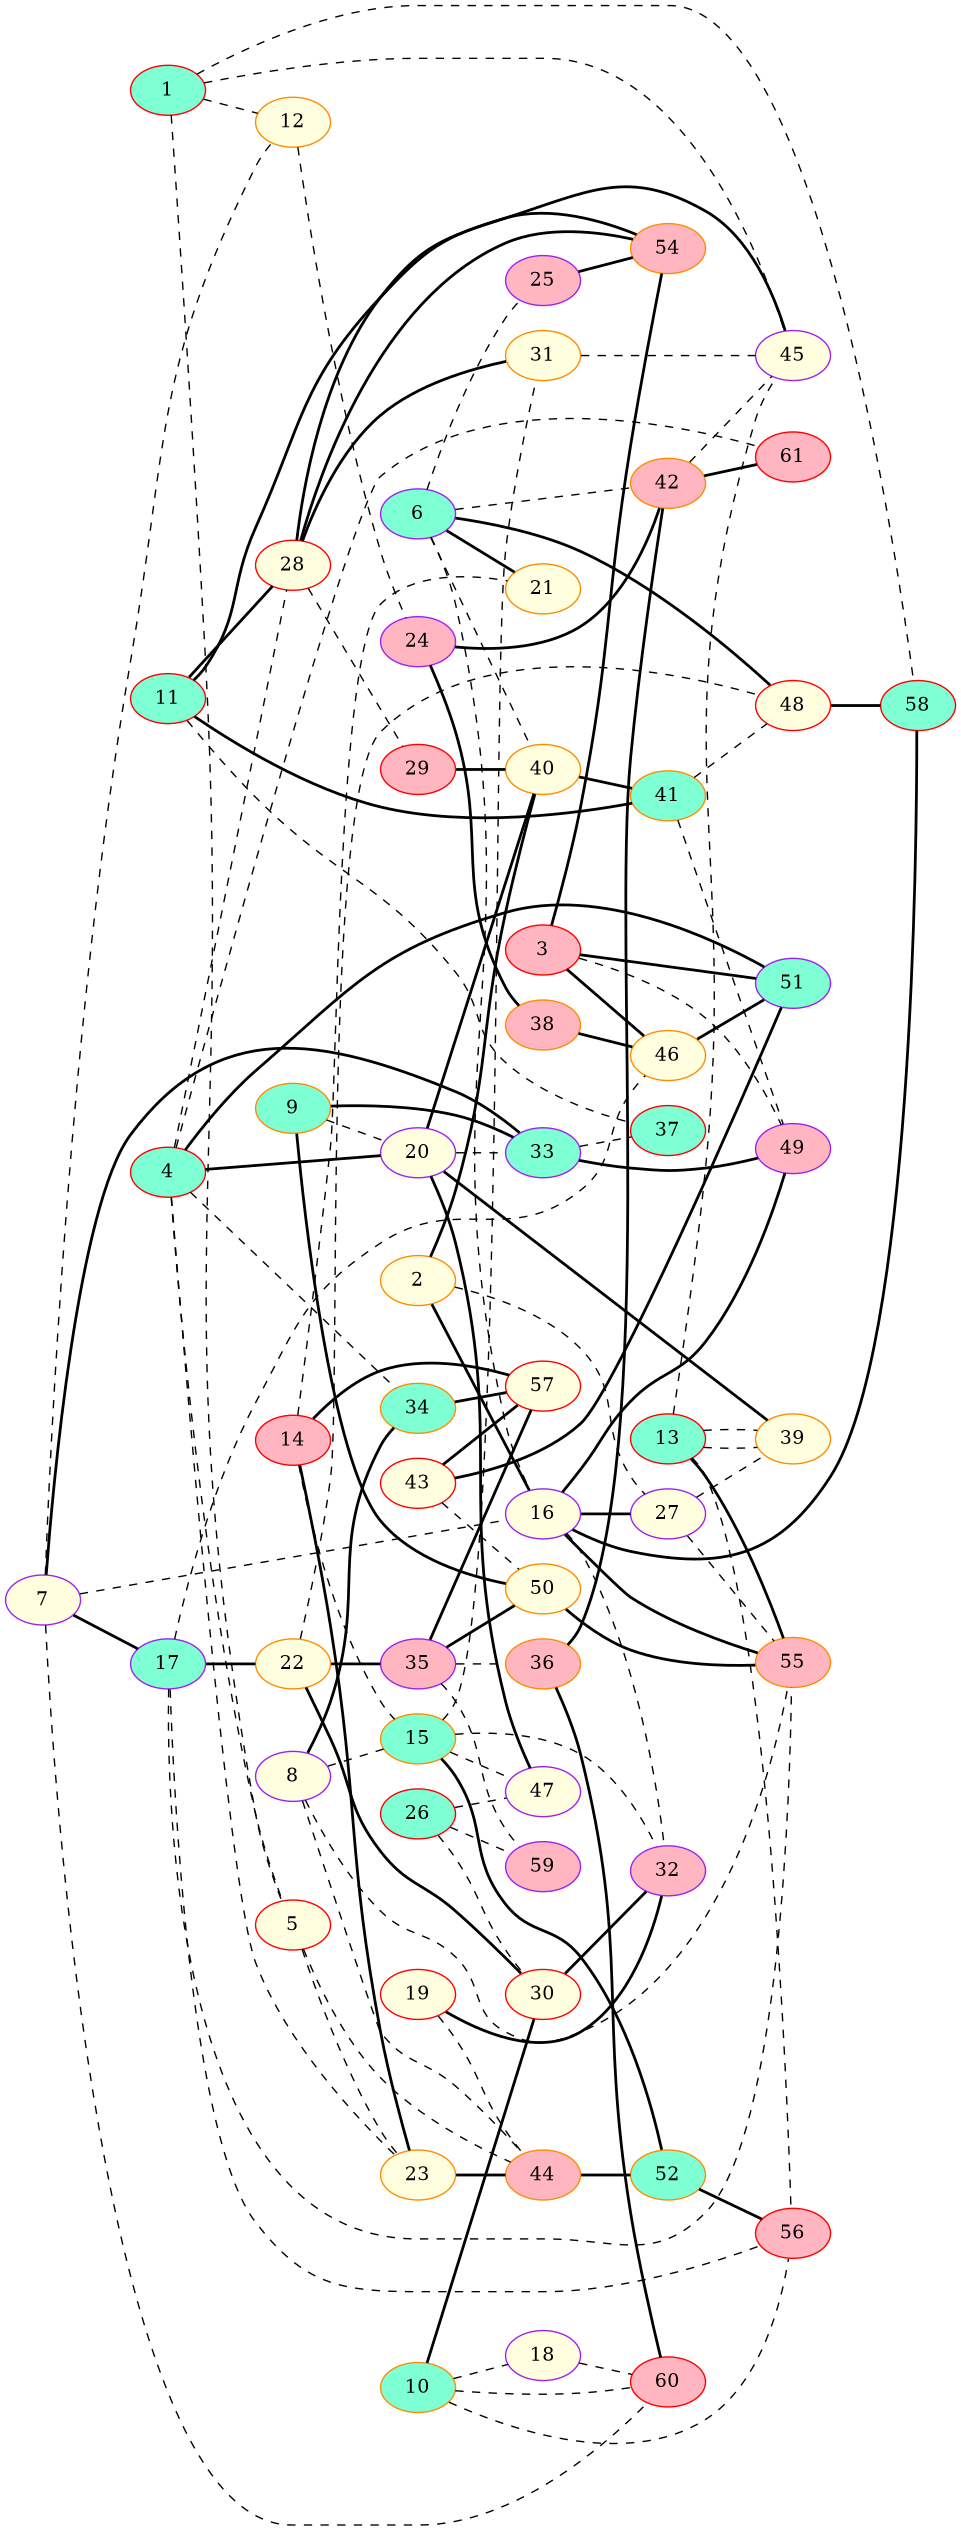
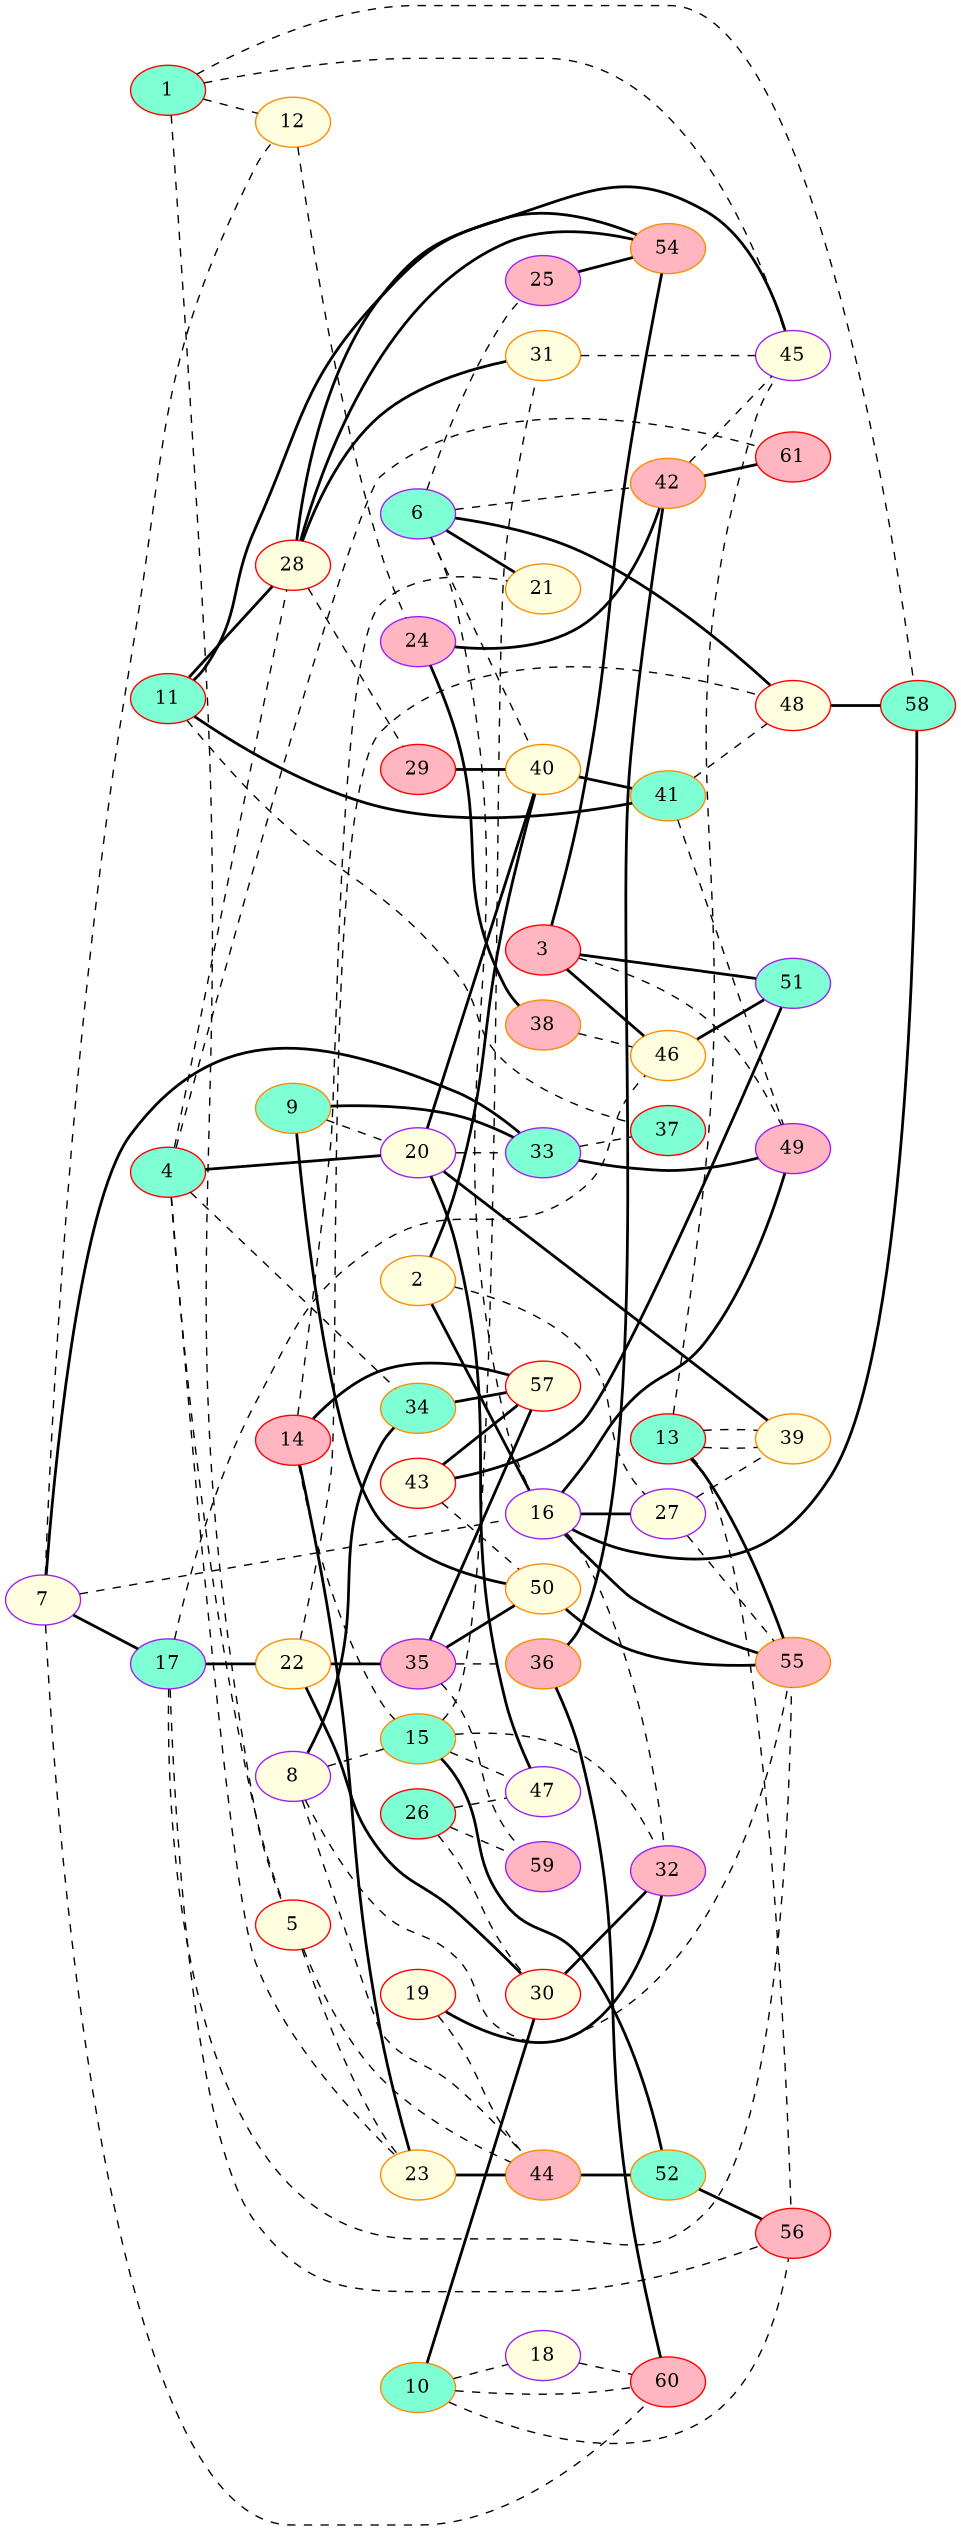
(442, 935) -> none
(605, 1040) -> (605, 1040)
